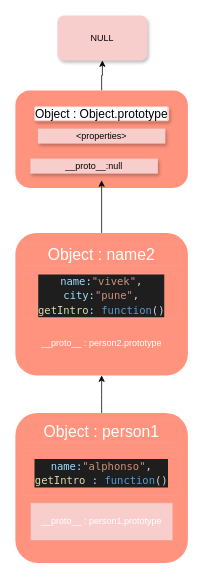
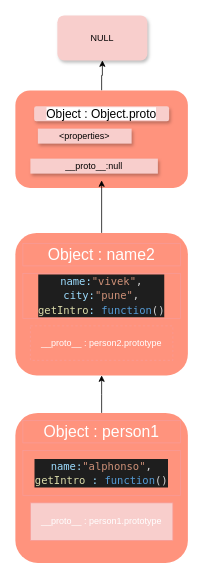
(102, 114) -> (102, 114)
(102, 136) -> (85, 136)
